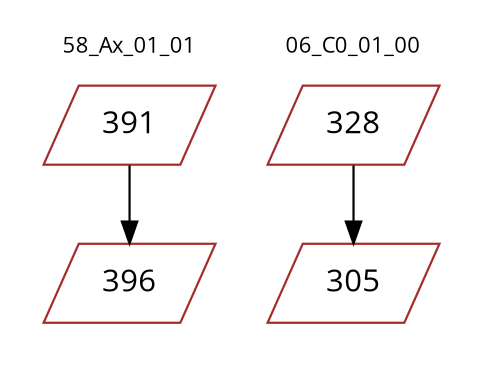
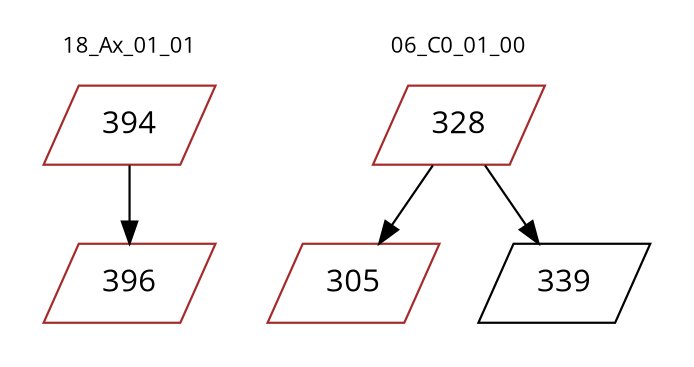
(130, 47) -> (130, 47)
(130, 125) -> (130, 125)
none -> (564, 283)
